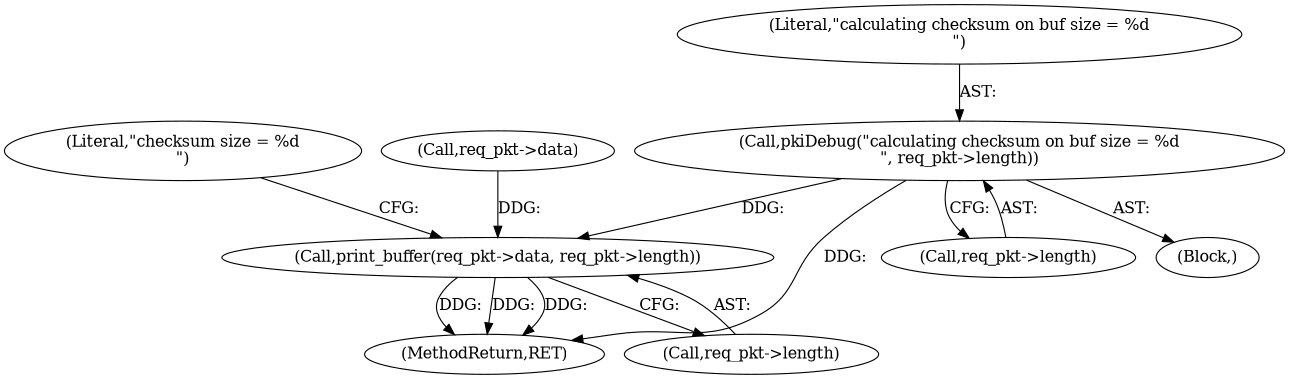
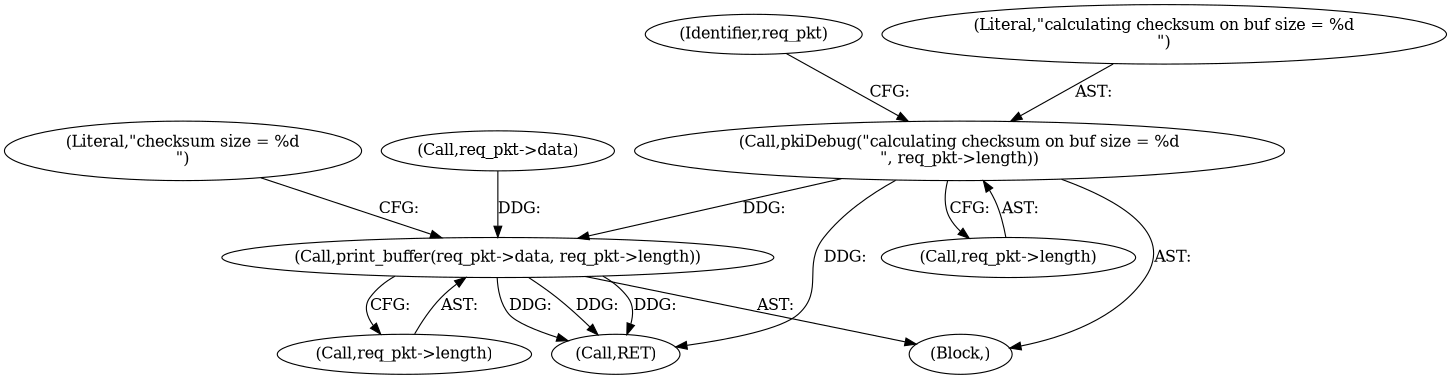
none -> (754, 34)
none -> (745, 309)
(485, 354) -> (616, 354)
